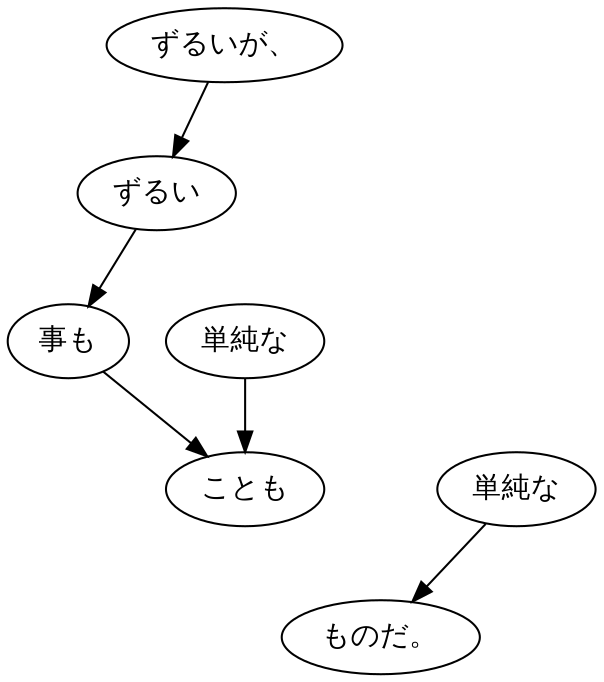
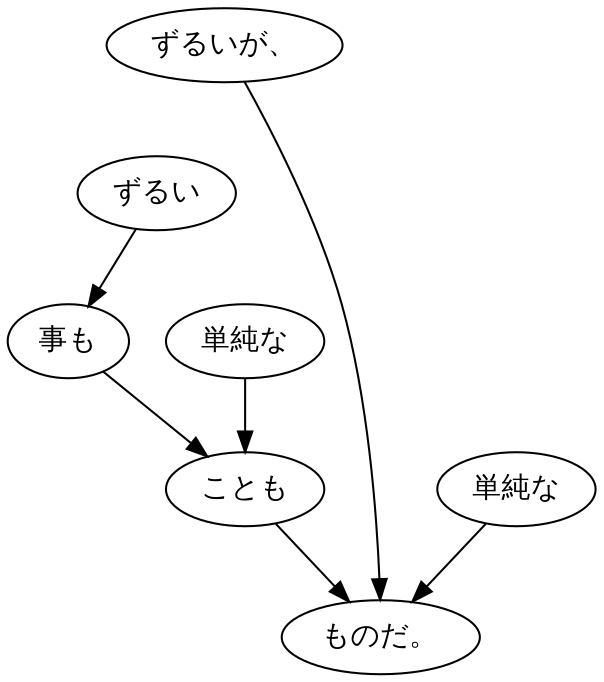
(195, 110) -> (346, 321)
none -> (305, 555)
